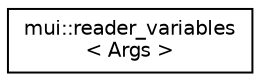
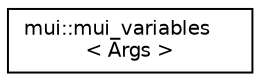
(130, 41) -> (130, 41)
